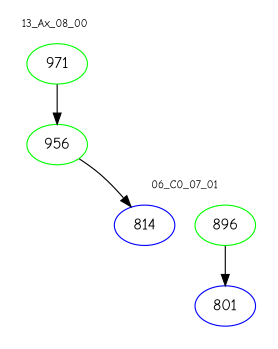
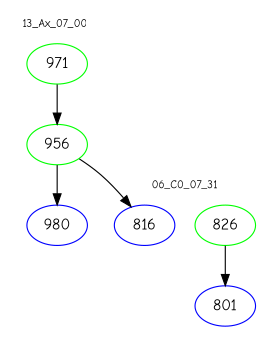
(55, 24) -> (55, 24)
(185, 185) -> (185, 185)
none -> (57, 225)
(145, 225) -> (145, 225)
(225, 225) -> (225, 225)
